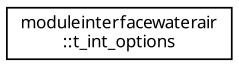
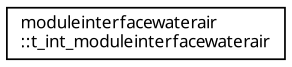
(119, 33) -> (146, 33)
